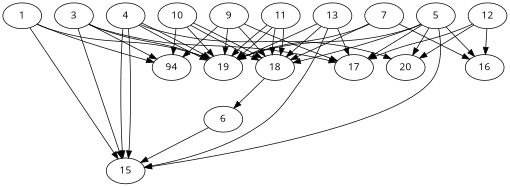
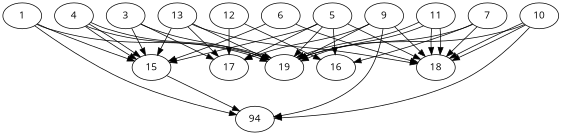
(135, 48) -> (200, 92)
(406, 67) -> none
(252, 91) -> (367, 49)
